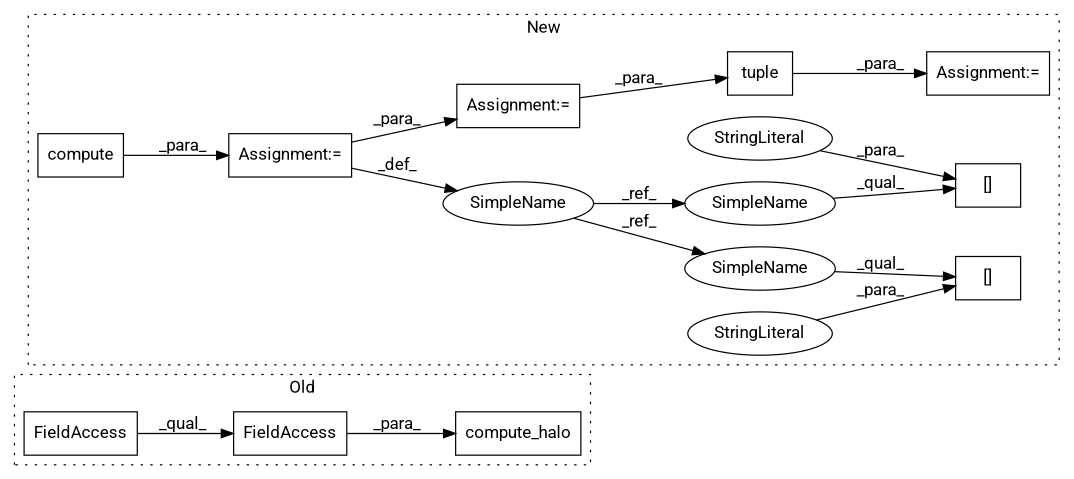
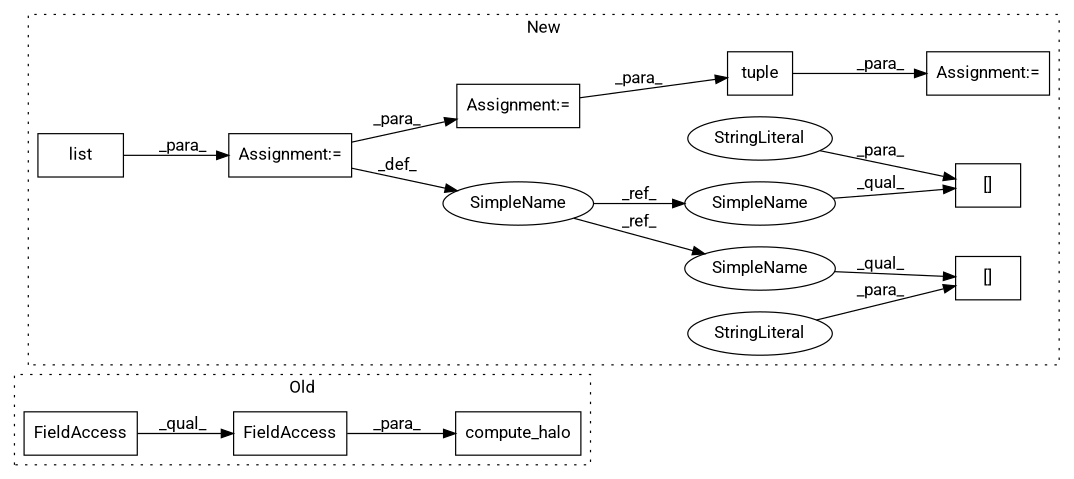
(81, 155) -> (81, 155)
